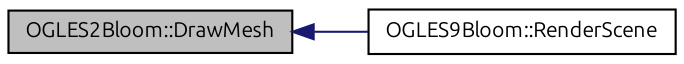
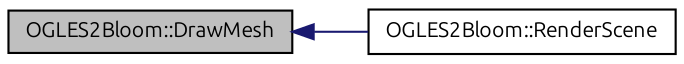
(522, 32) -> (522, 32)
